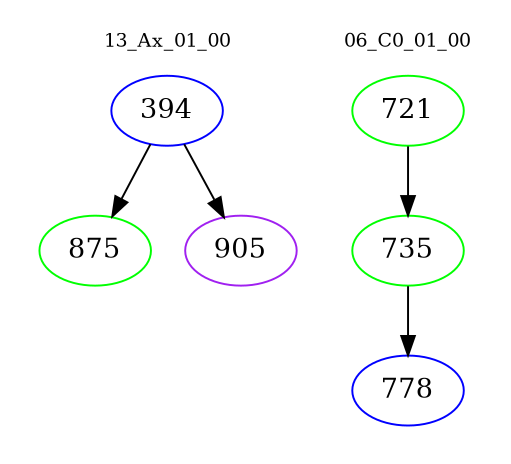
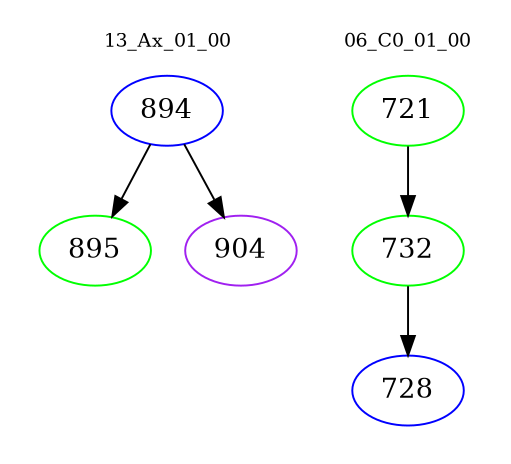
(167, 111) -> (167, 111)
(95, 251) -> (95, 251)
(241, 251) -> (241, 251)
(408, 251) -> (408, 251)
(408, 391) -> (408, 391)
